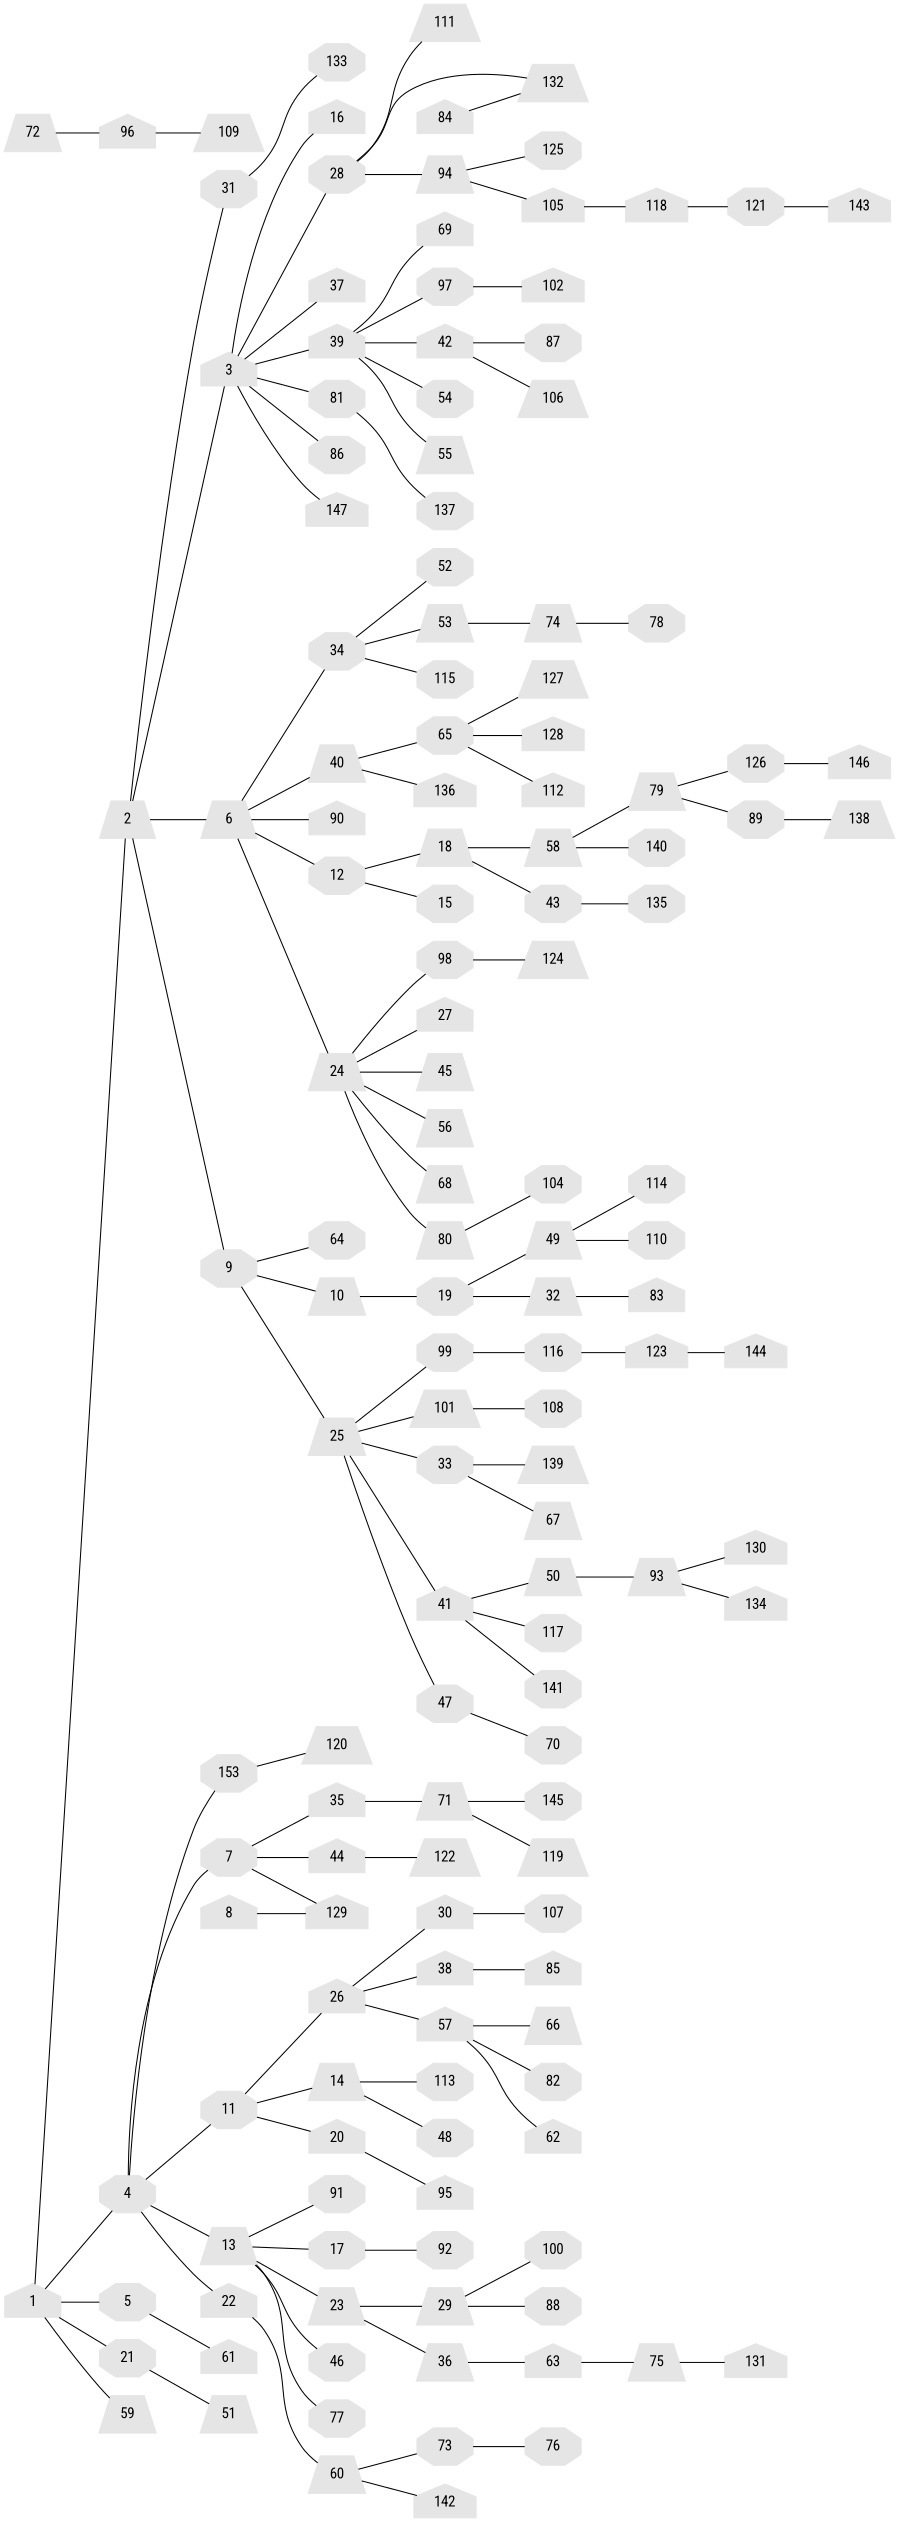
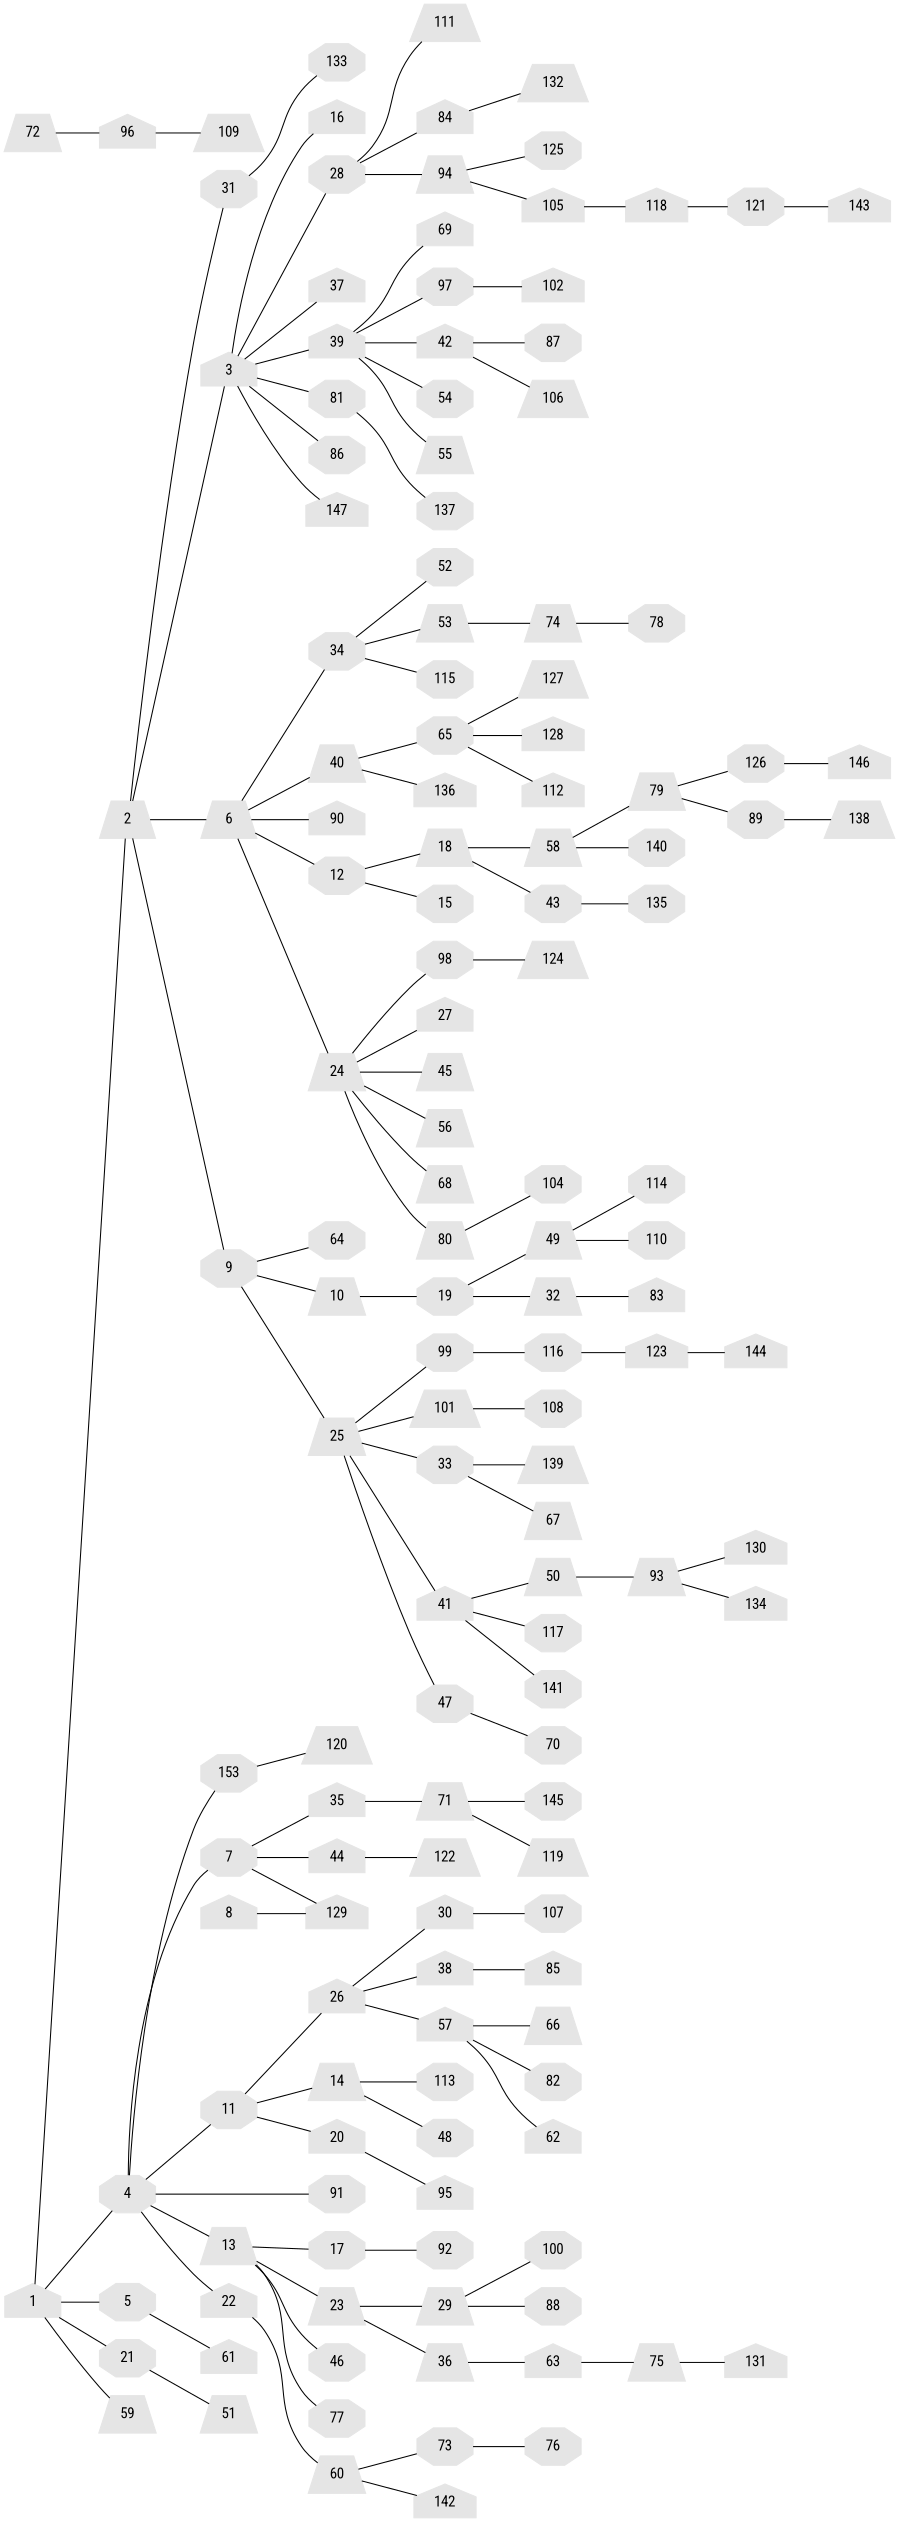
(423, 84) -> (388, 148)
(281, 2221) -> (232, 2194)
